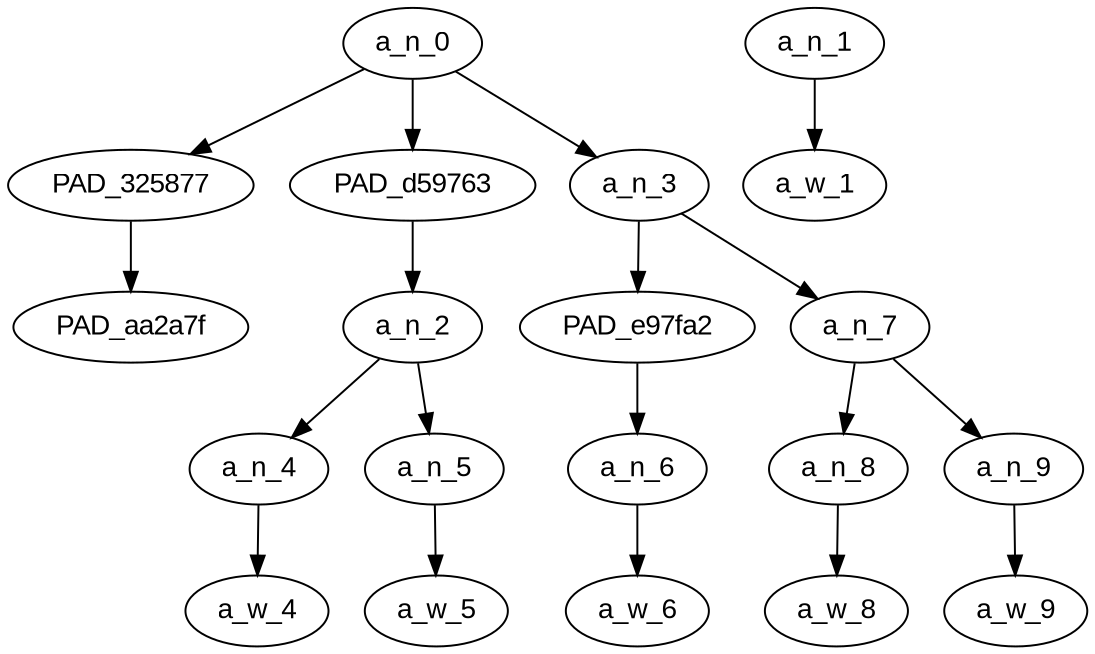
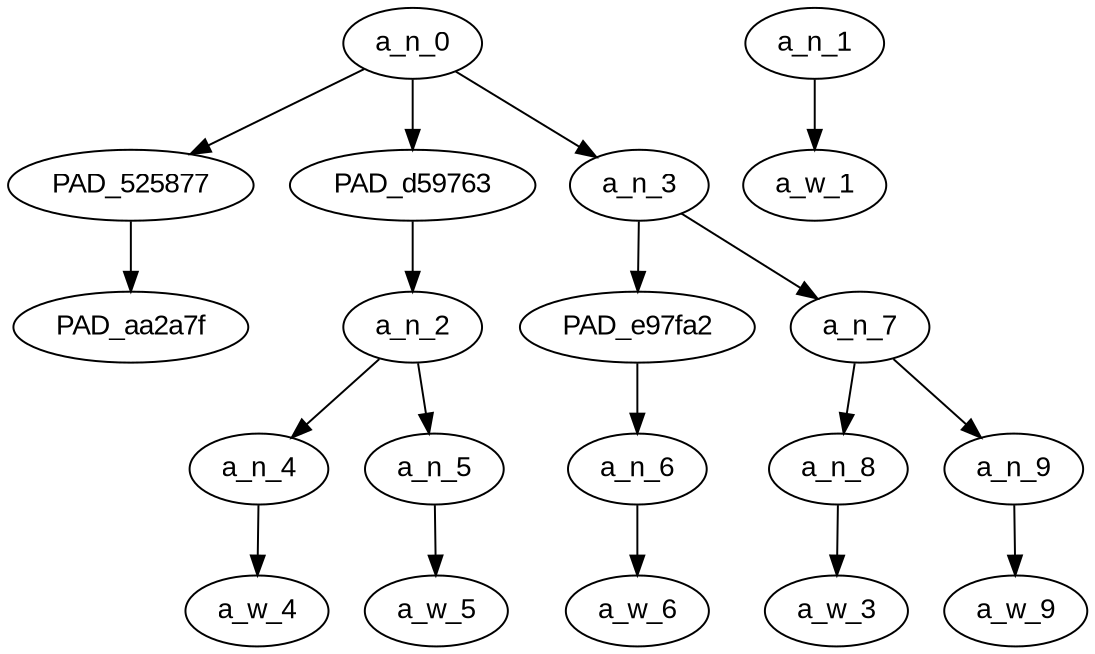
(131, 185) -> (131, 185)
(836, 611) -> (836, 611)
